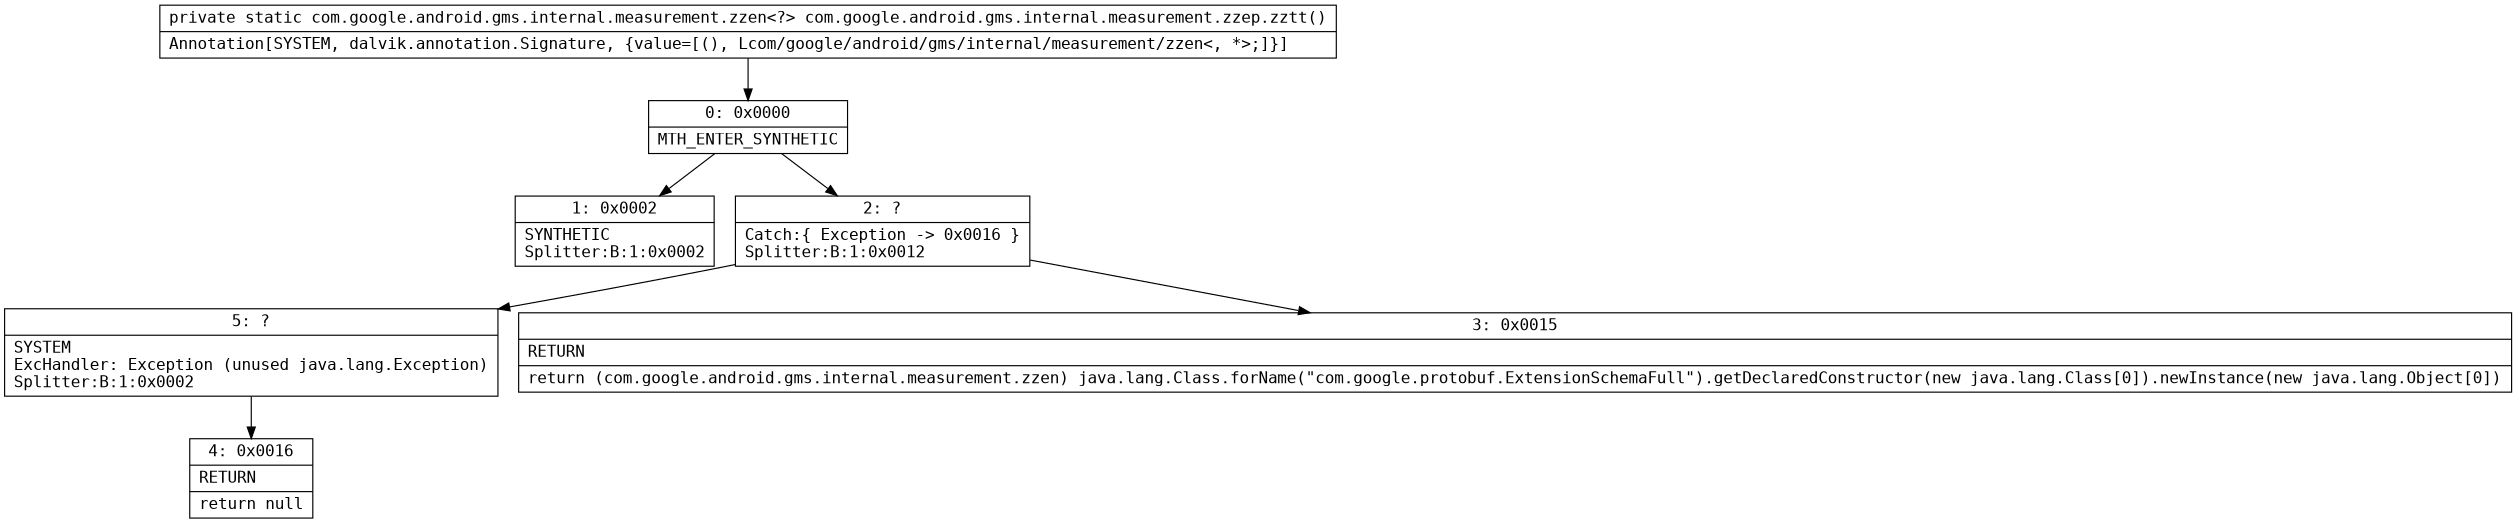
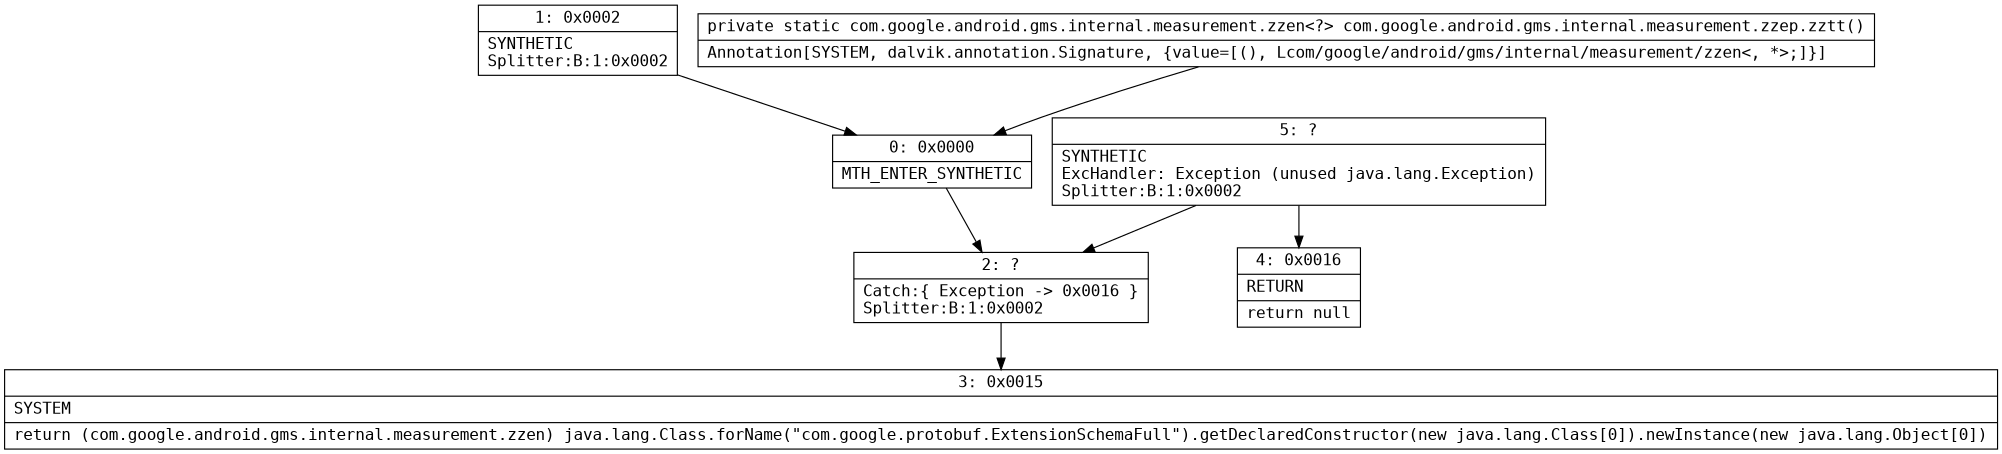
(692, 171) -> (761, 103)
(835, 252) -> (953, 309)
(623, 286) -> (1145, 227)
(43, 348) -> (1105, 157)
(557, 352) -> (43, 409)
